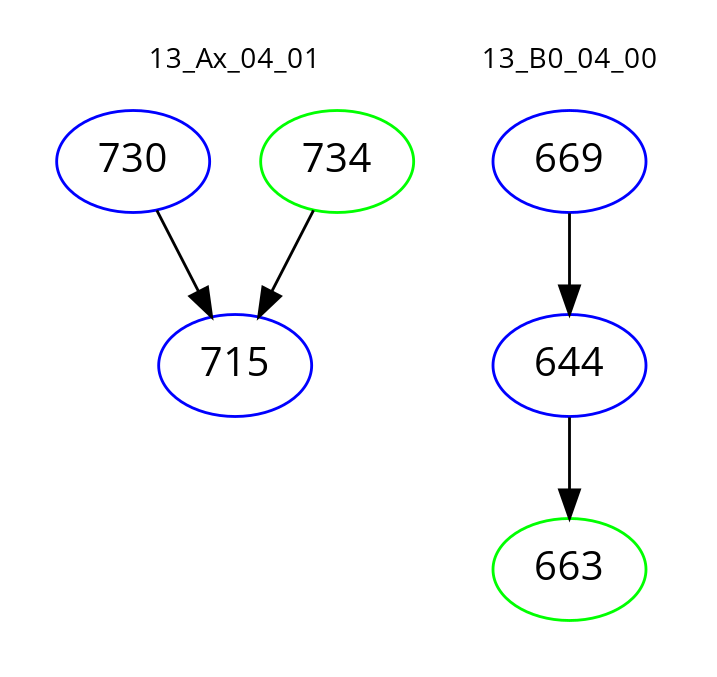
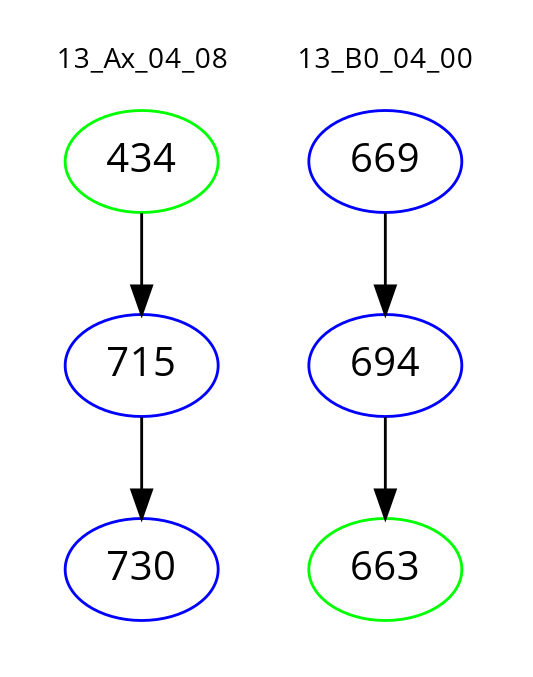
(235, 61) -> (143, 61)
(337, 162) -> (142, 162)
(178, 251) -> (142, 454)
(570, 366) -> (385, 366)
